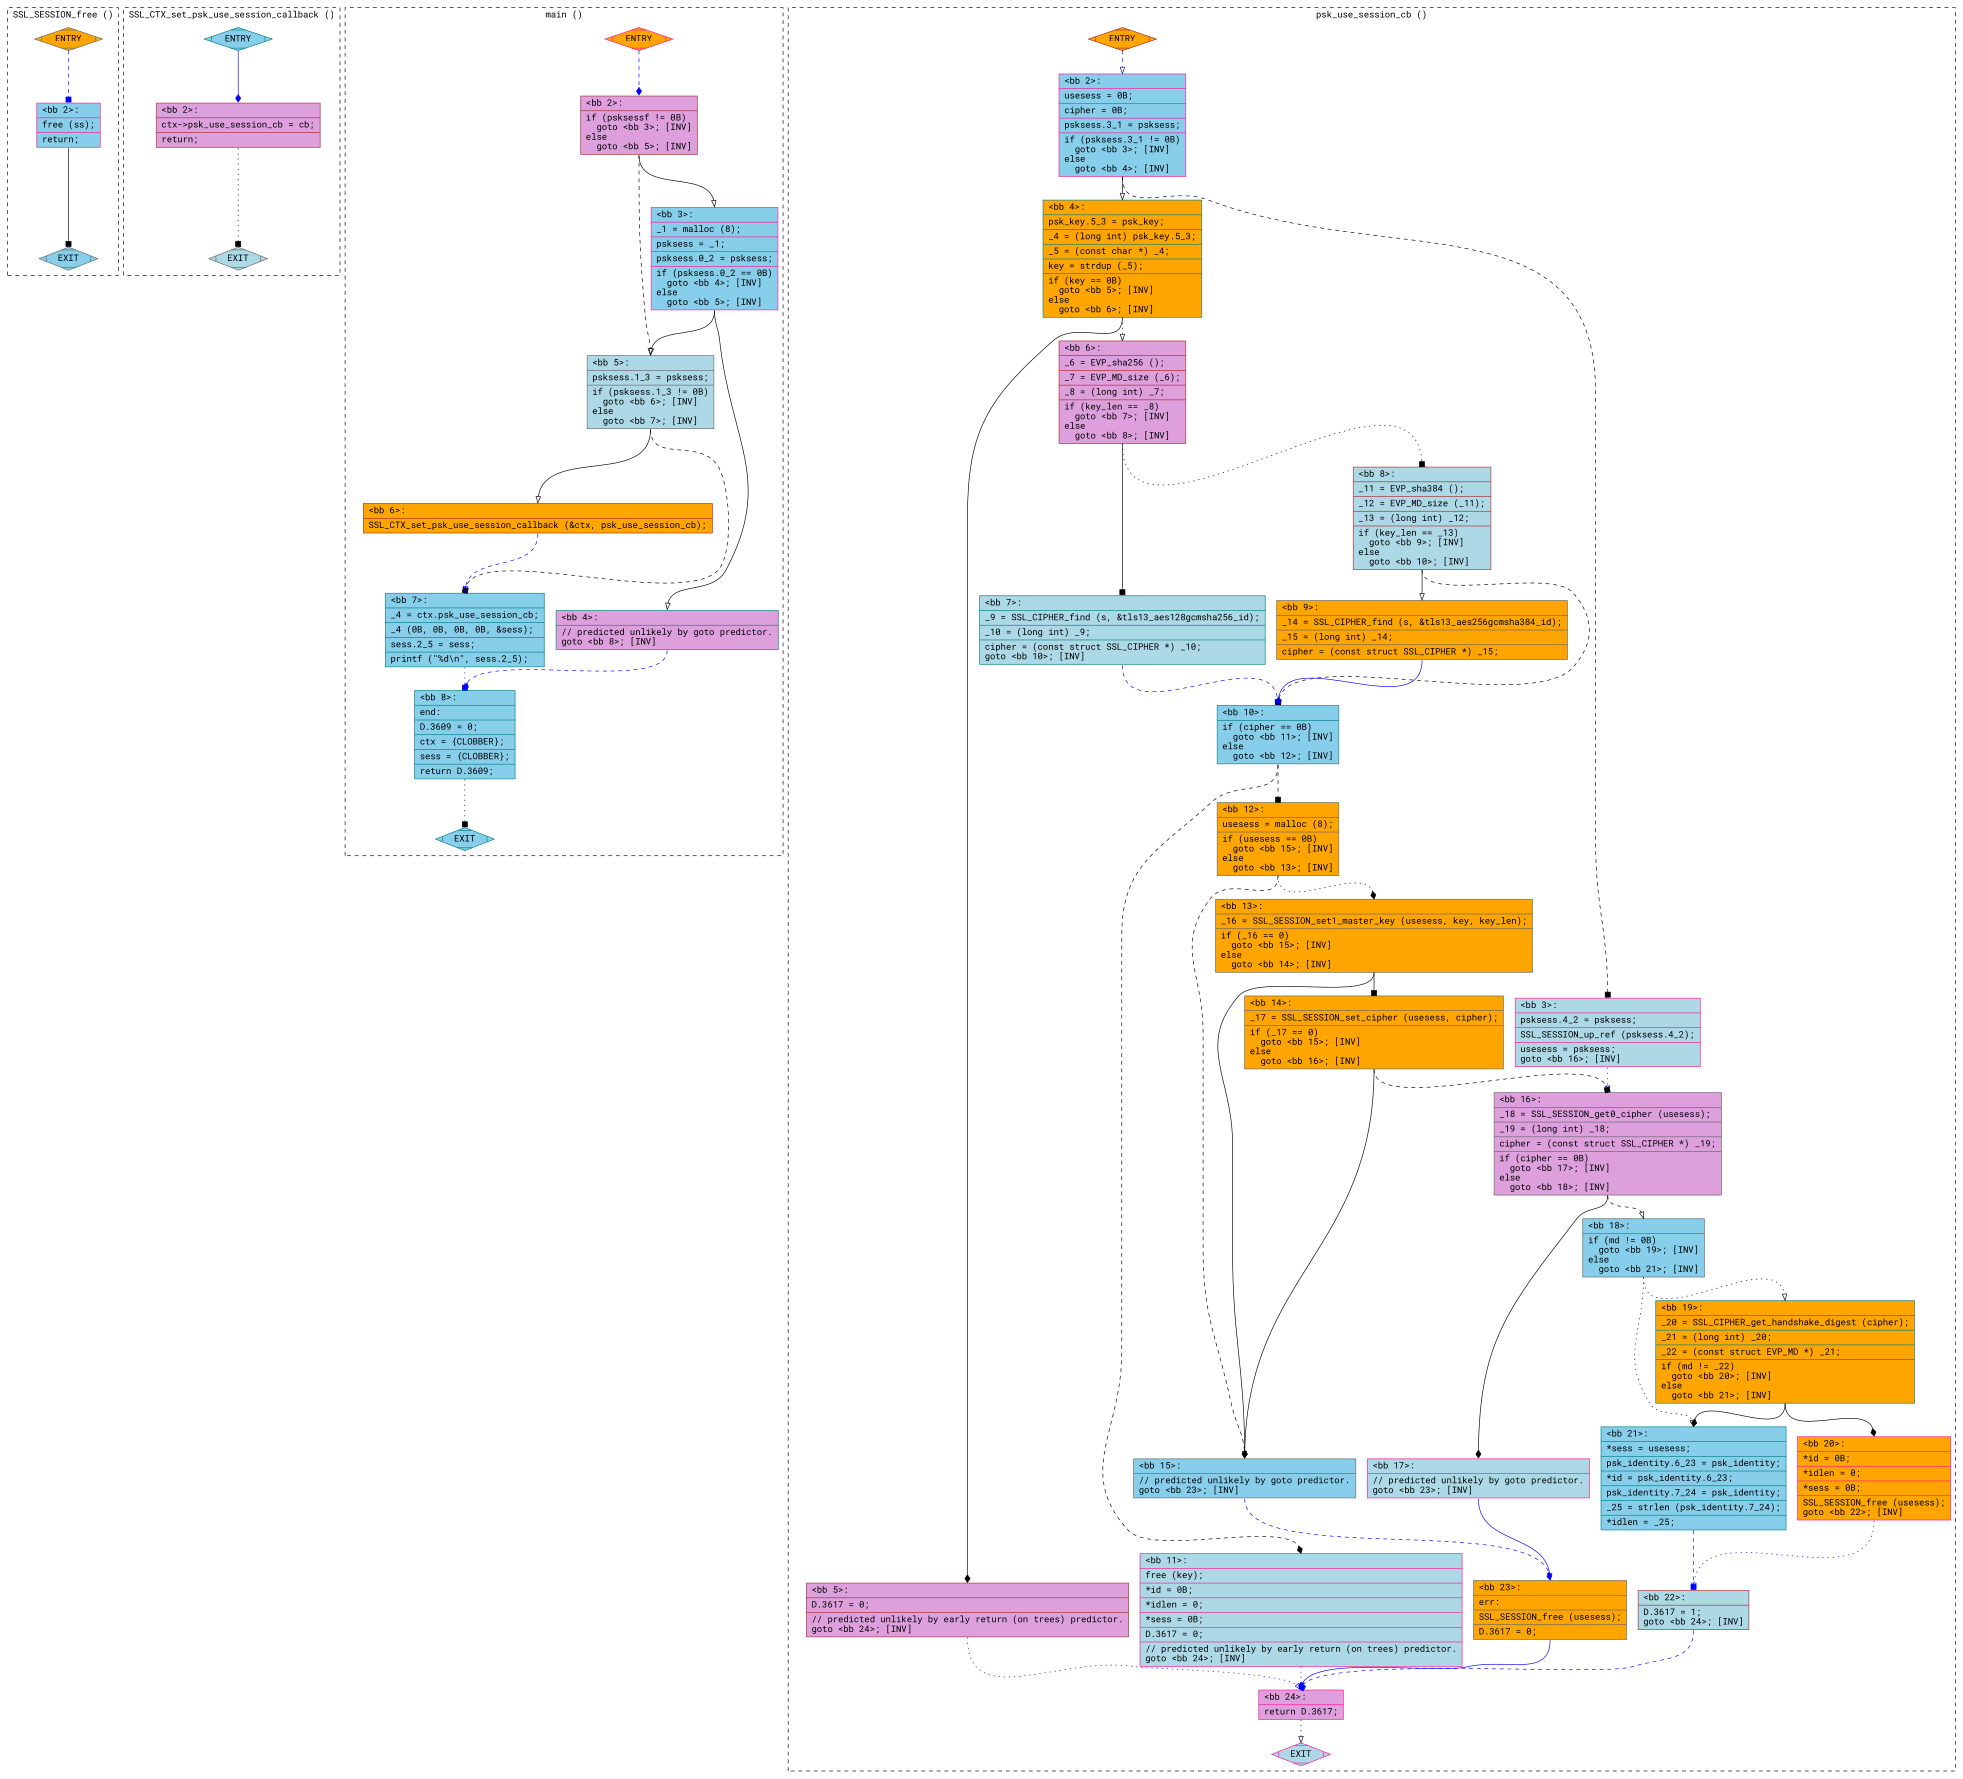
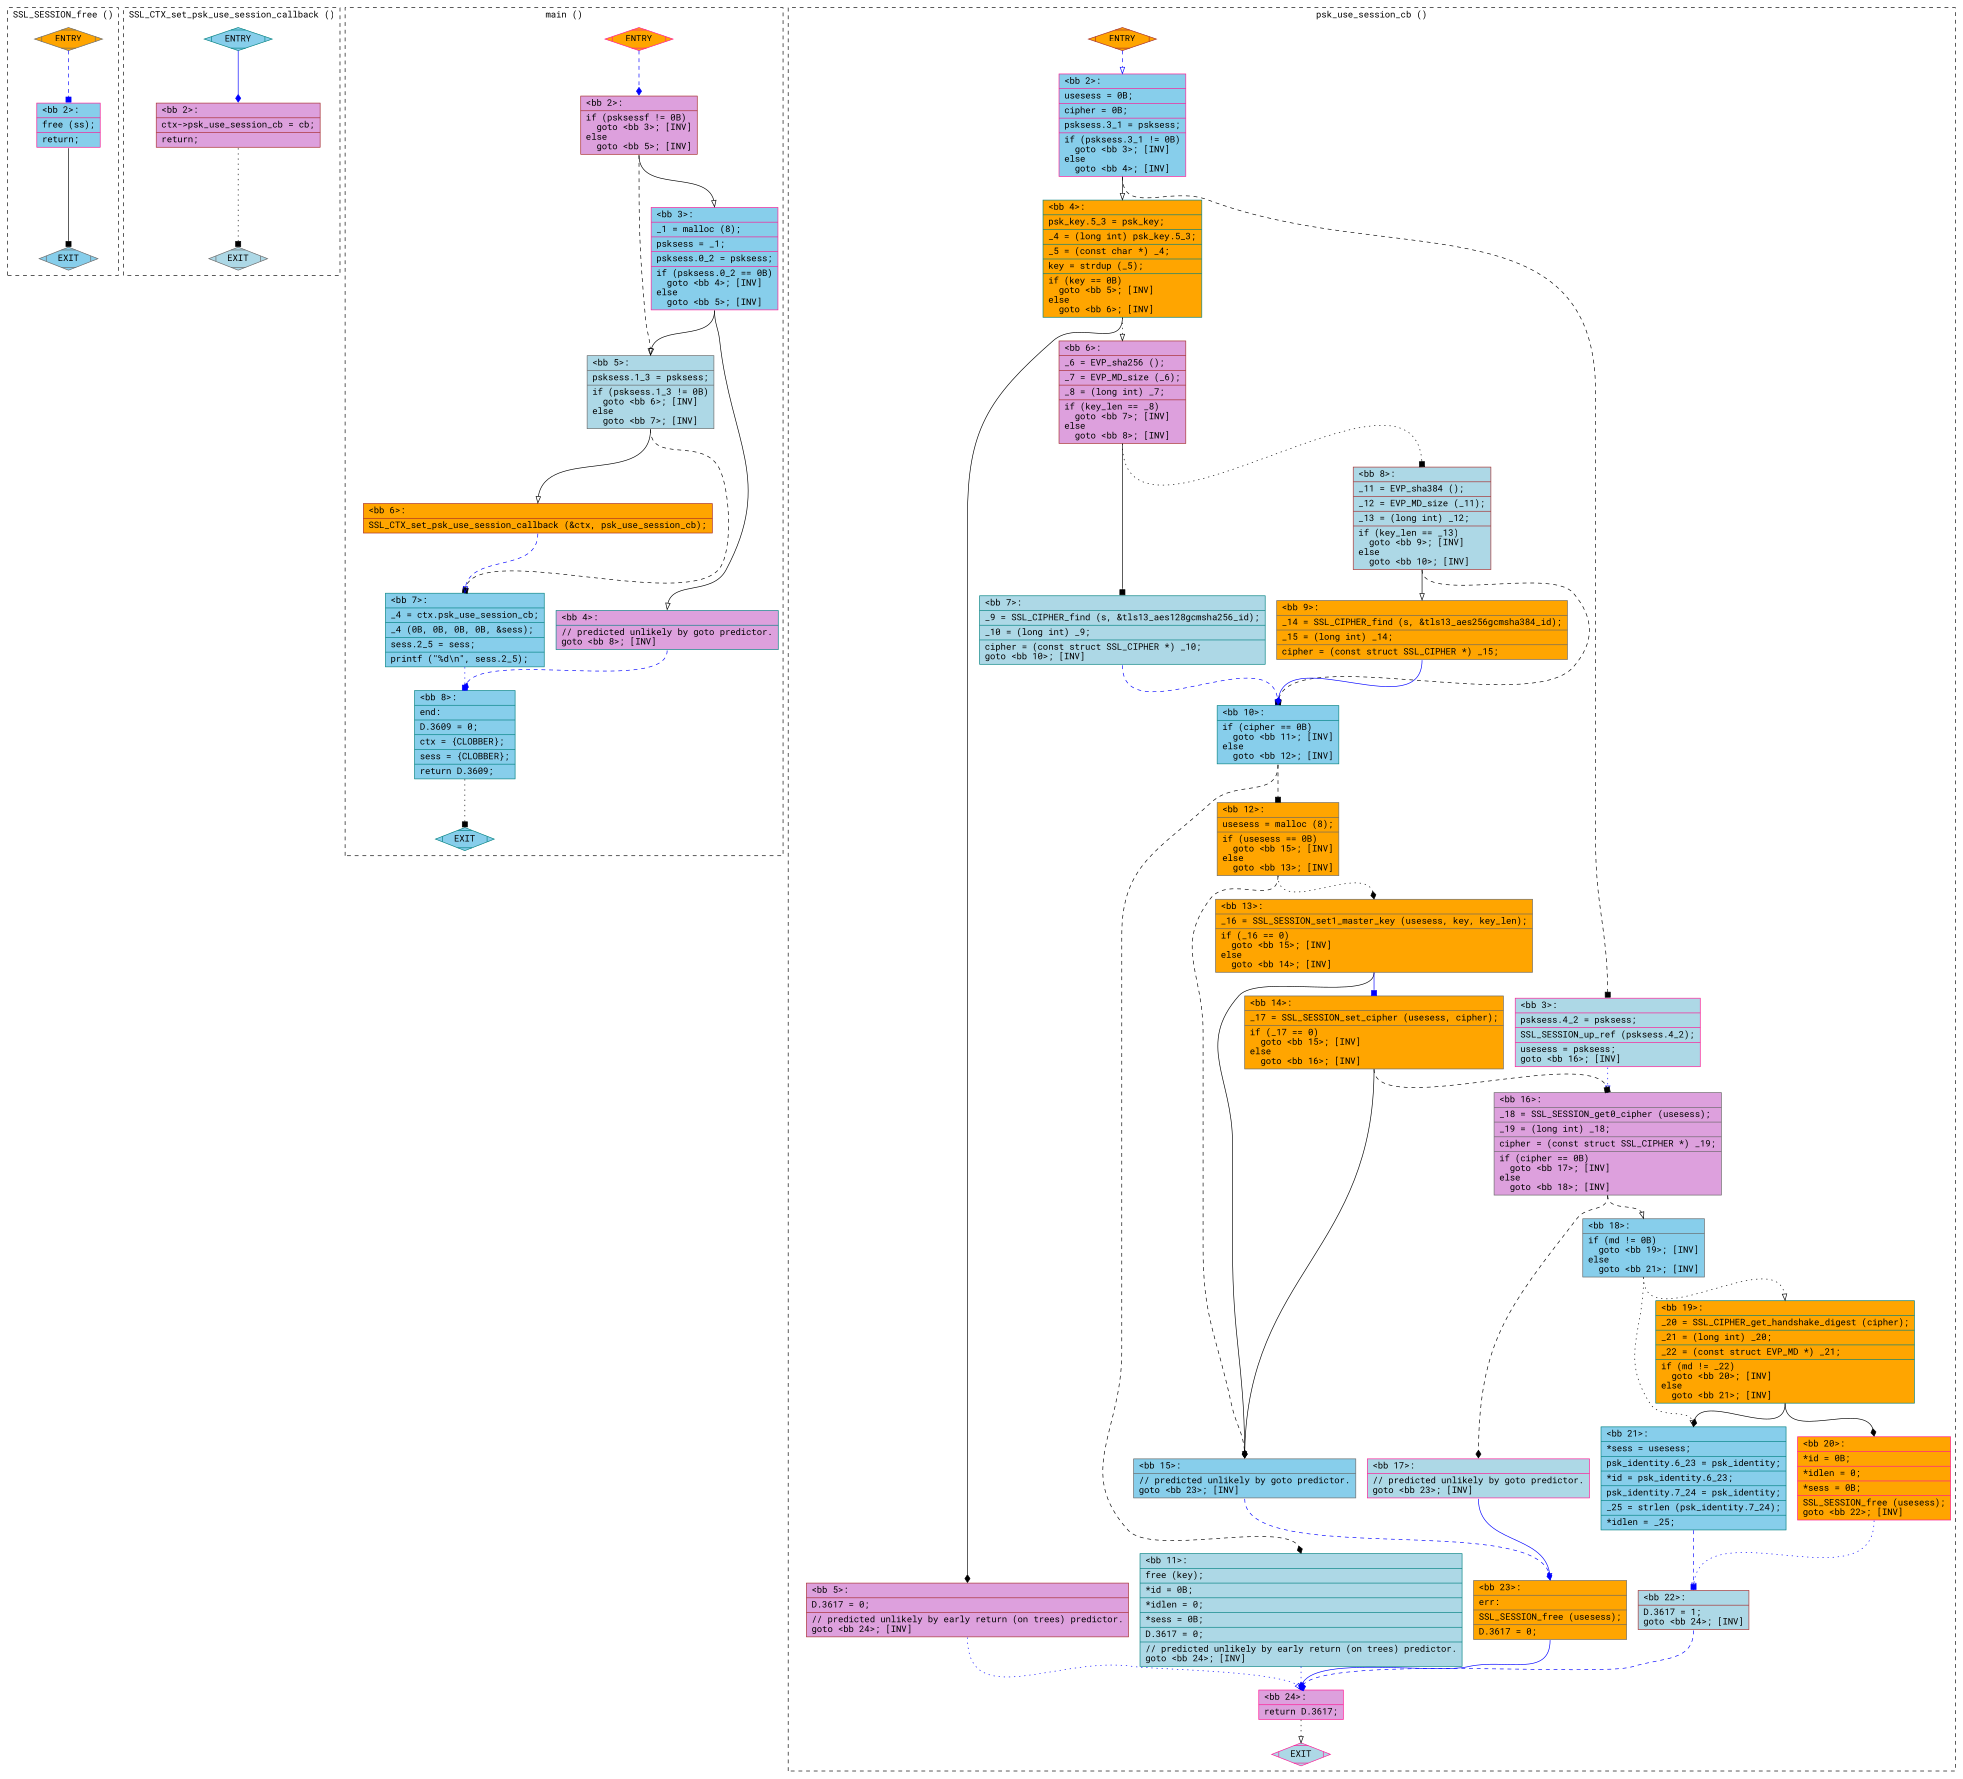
(1374, 981) -> (1374, 981)
(1513, 1307) -> (1513, 1307)
(1301, 1610) -> (1301, 1610)
